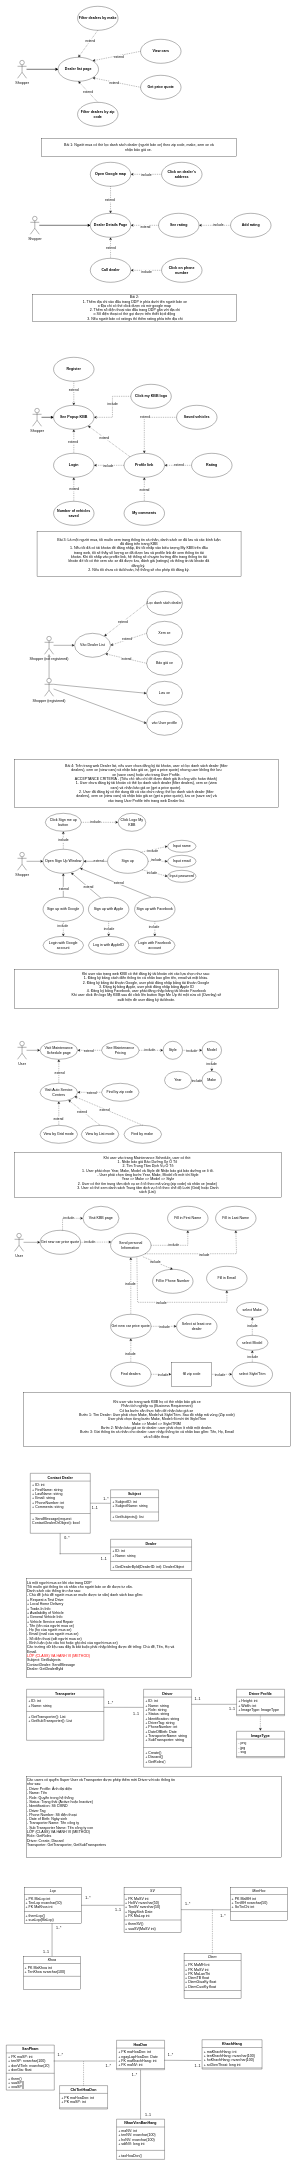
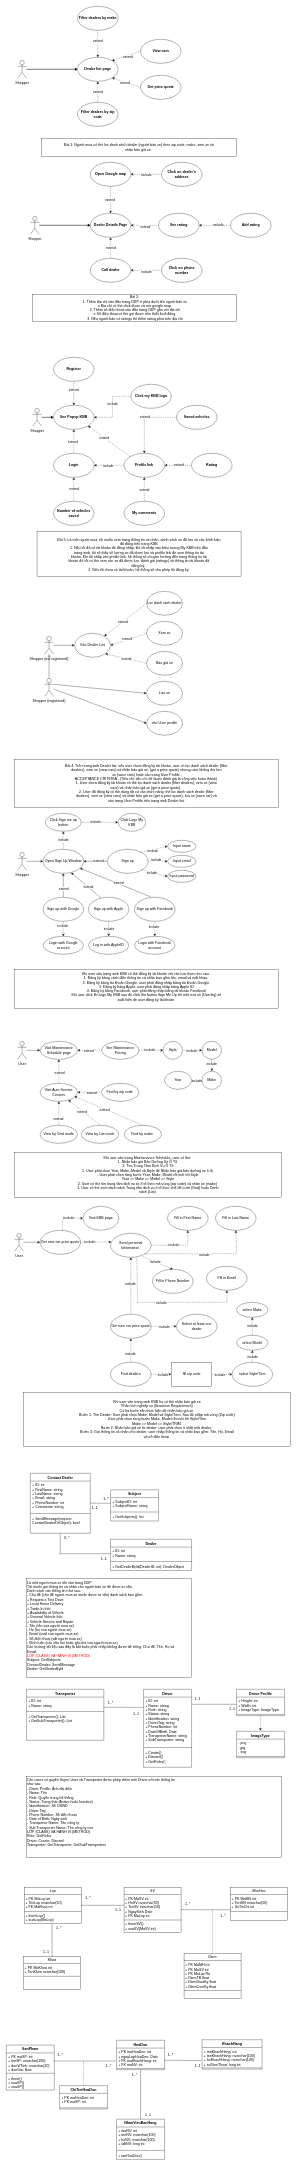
(78, 69) -> (98, 69)
